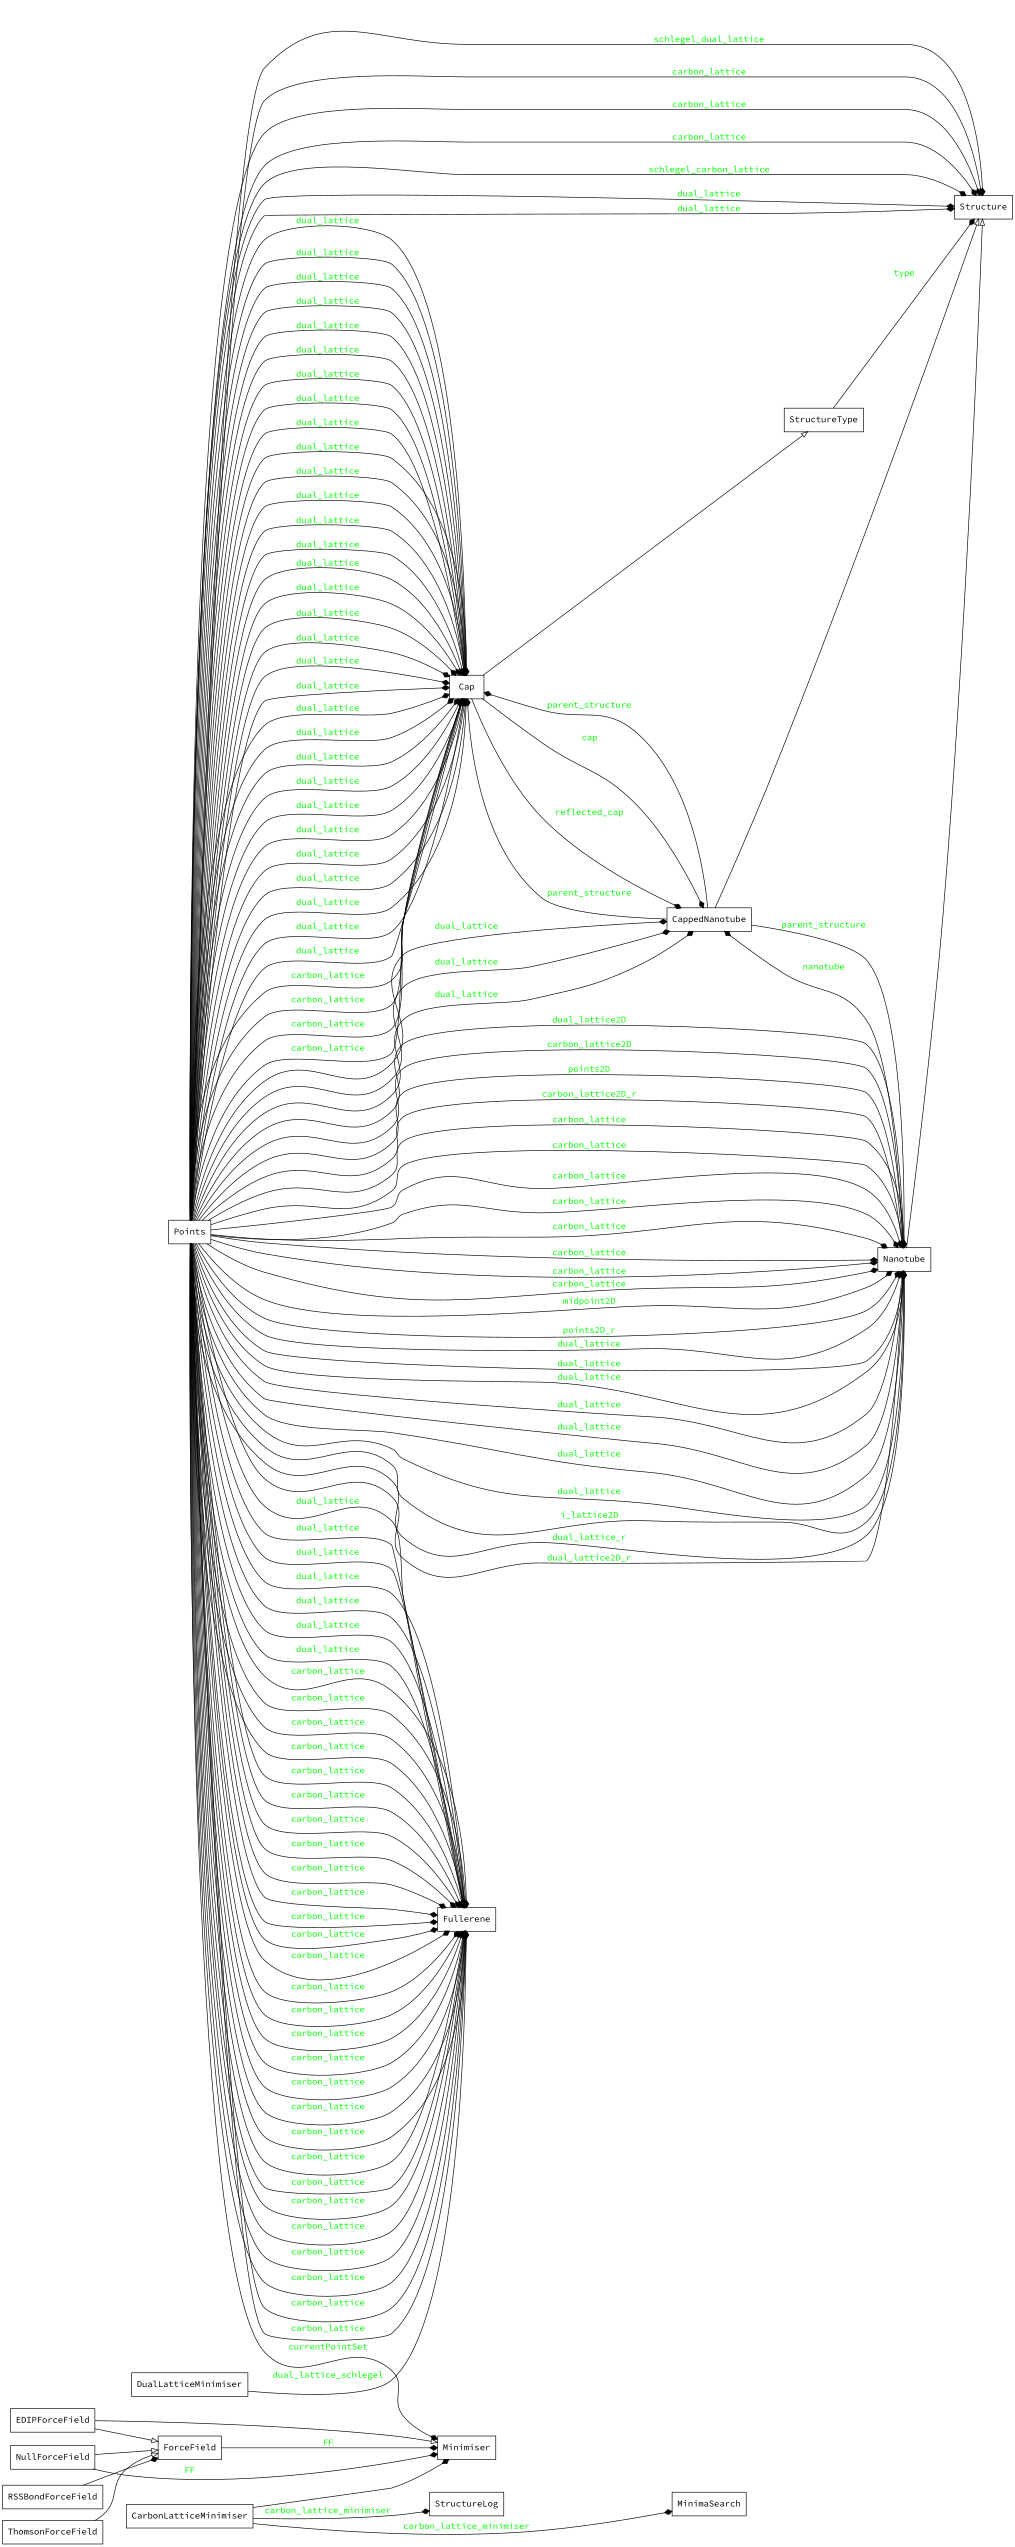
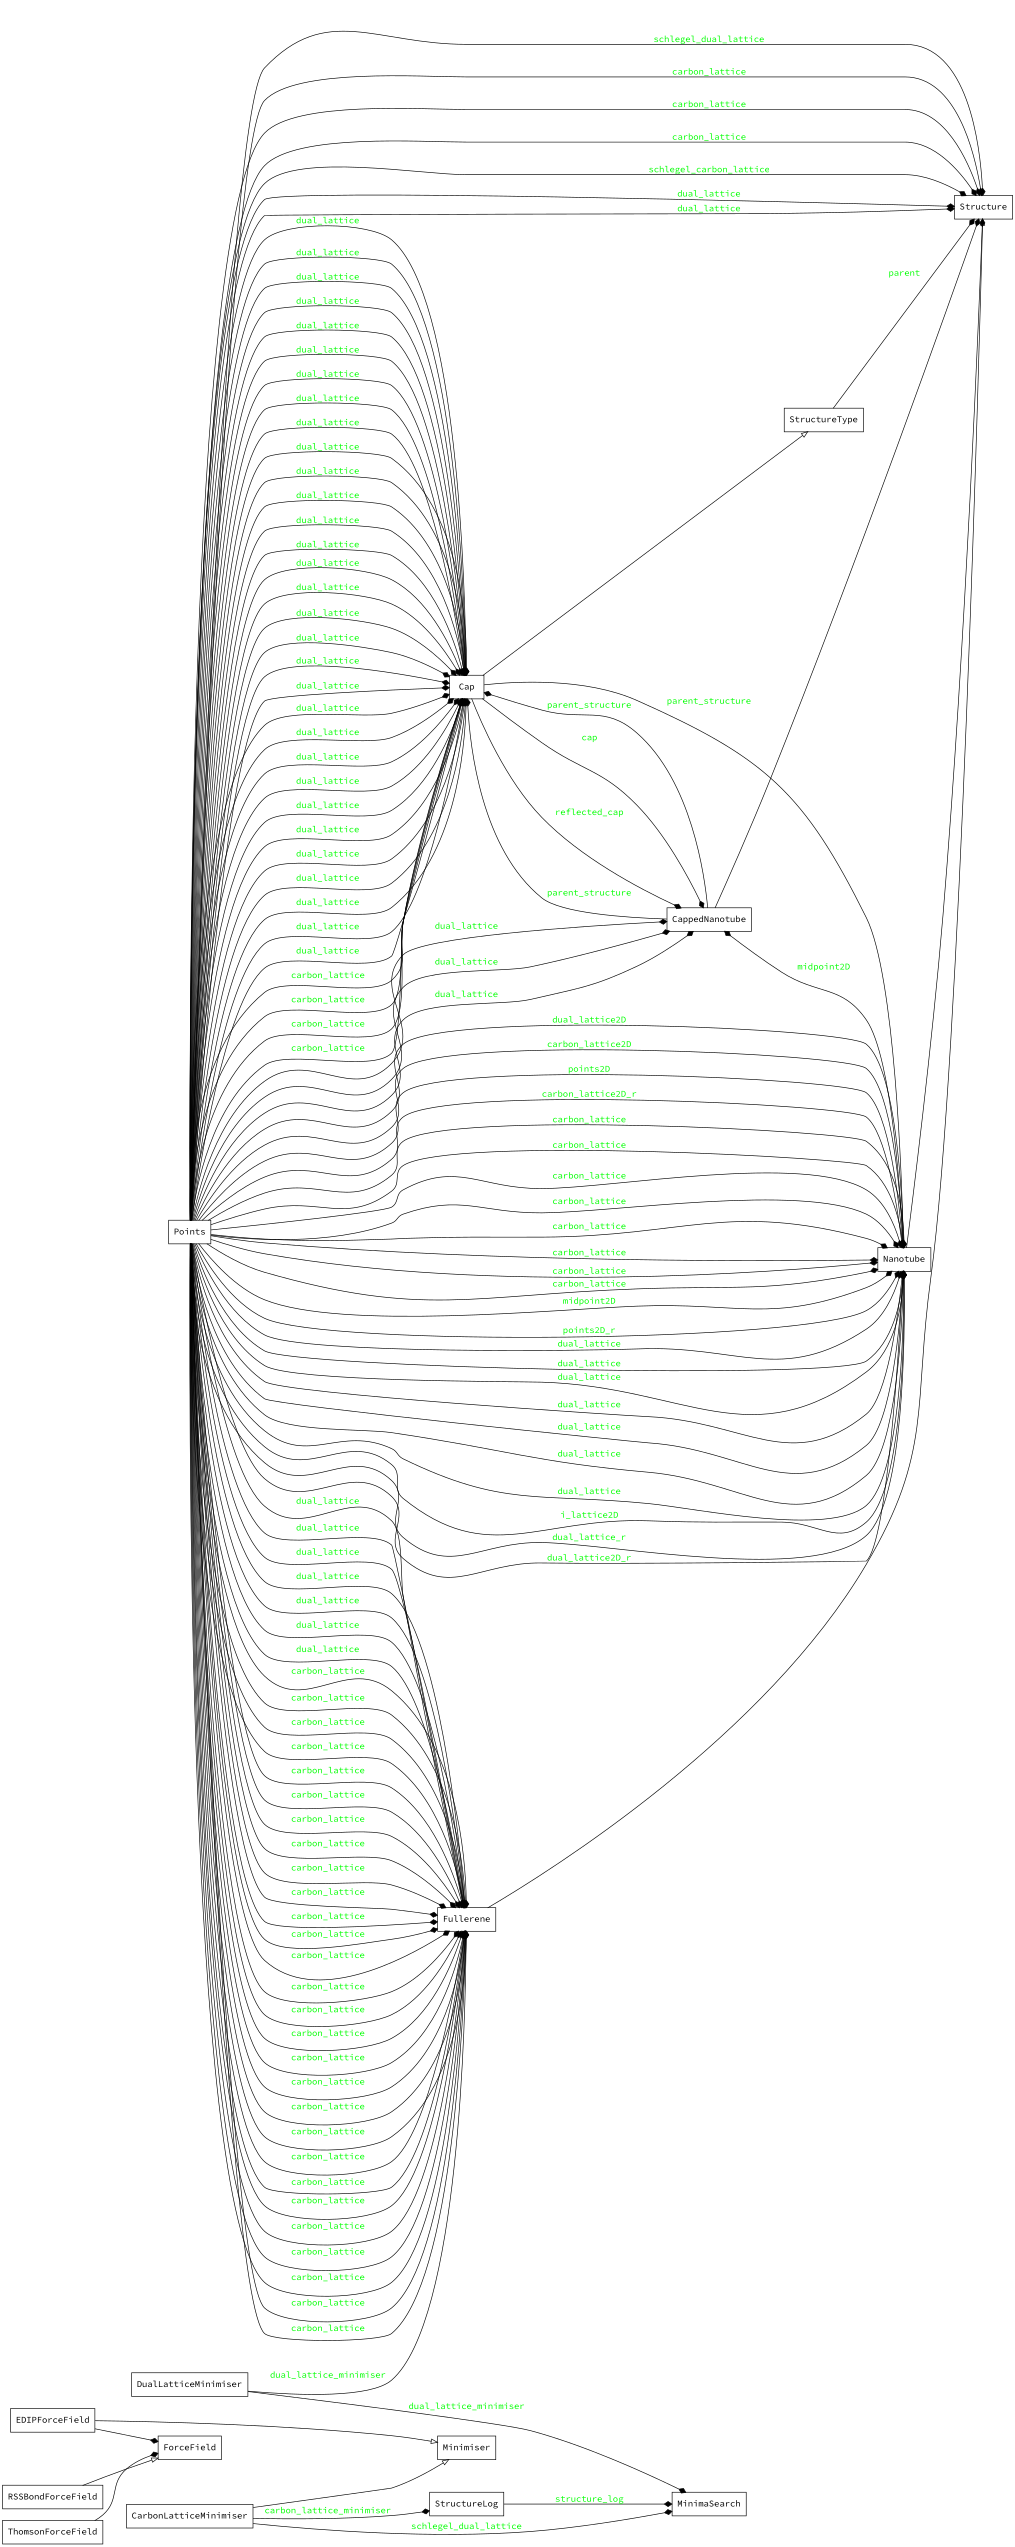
(904, 273) -> (904, 273)
(852, 569) -> (852, 569)
(956, 738) -> (956, 738)
(824, 967) -> (824, 967)
(892, 1037) -> (829, 850)
none -> (943, 1158)
(213, 2077) -> none
(328, 2375) -> (328, 2375)
none -> (469, 2420)
(123, 2435) -> (123, 2435)
(326, 2448) -> none
(53, 2457) -> none
(107, 2476) -> (117, 2472)
(117, 2483) -> (117, 2483)
(351, 2494) -> (351, 2494)
none -> (584, 2504)
(467, 2527) -> (467, 2527)
